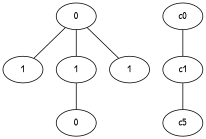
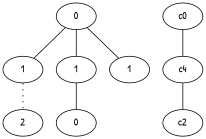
(183, 70) -> (183, 70)
none -> (23, 123)
(183, 123) -> (183, 123)
